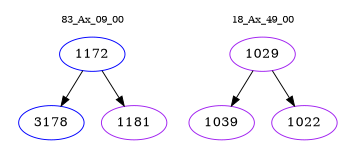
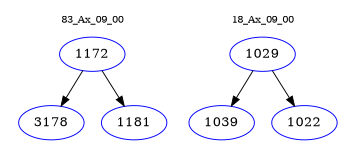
(263, 20) -> (263, 20)
(263, 54) -> (263, 54)
(134, 123) -> (134, 123)
(222, 123) -> (222, 123)
(304, 123) -> (304, 123)
